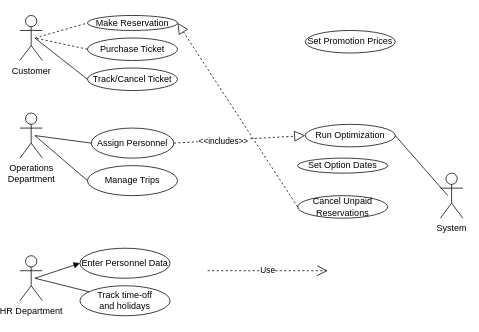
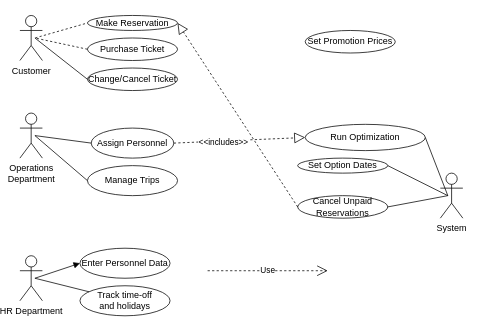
(132, 79) -> (132, 79)
(350, 135) -> (365, 137)
none -> (415, 179)
